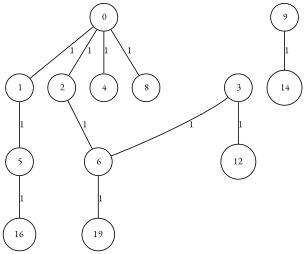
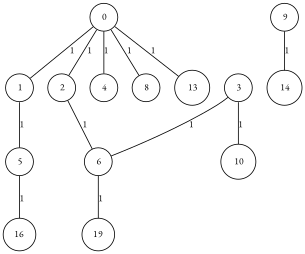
none -> (192, 88)
(238, 162) -> (238, 162)
